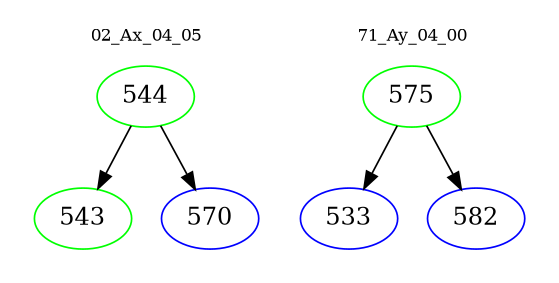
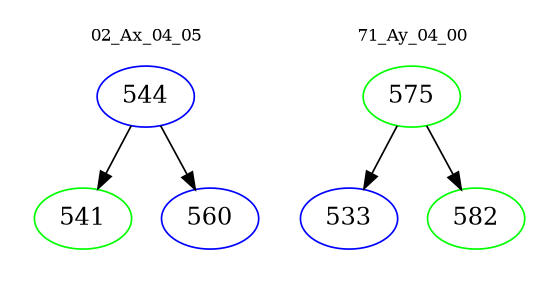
(146, 97) -> (146, 97)
(83, 219) -> (83, 219)
(210, 219) -> (210, 219)
(476, 219) -> (476, 219)
